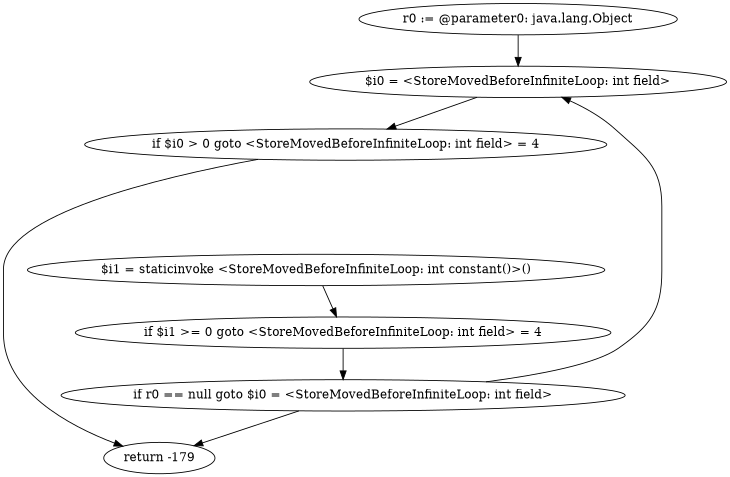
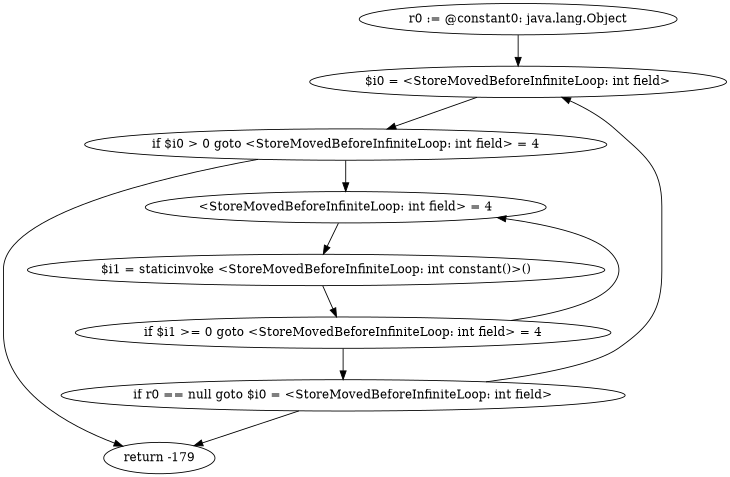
(518, 19) -> (518, 19)
none -> (346, 207)
